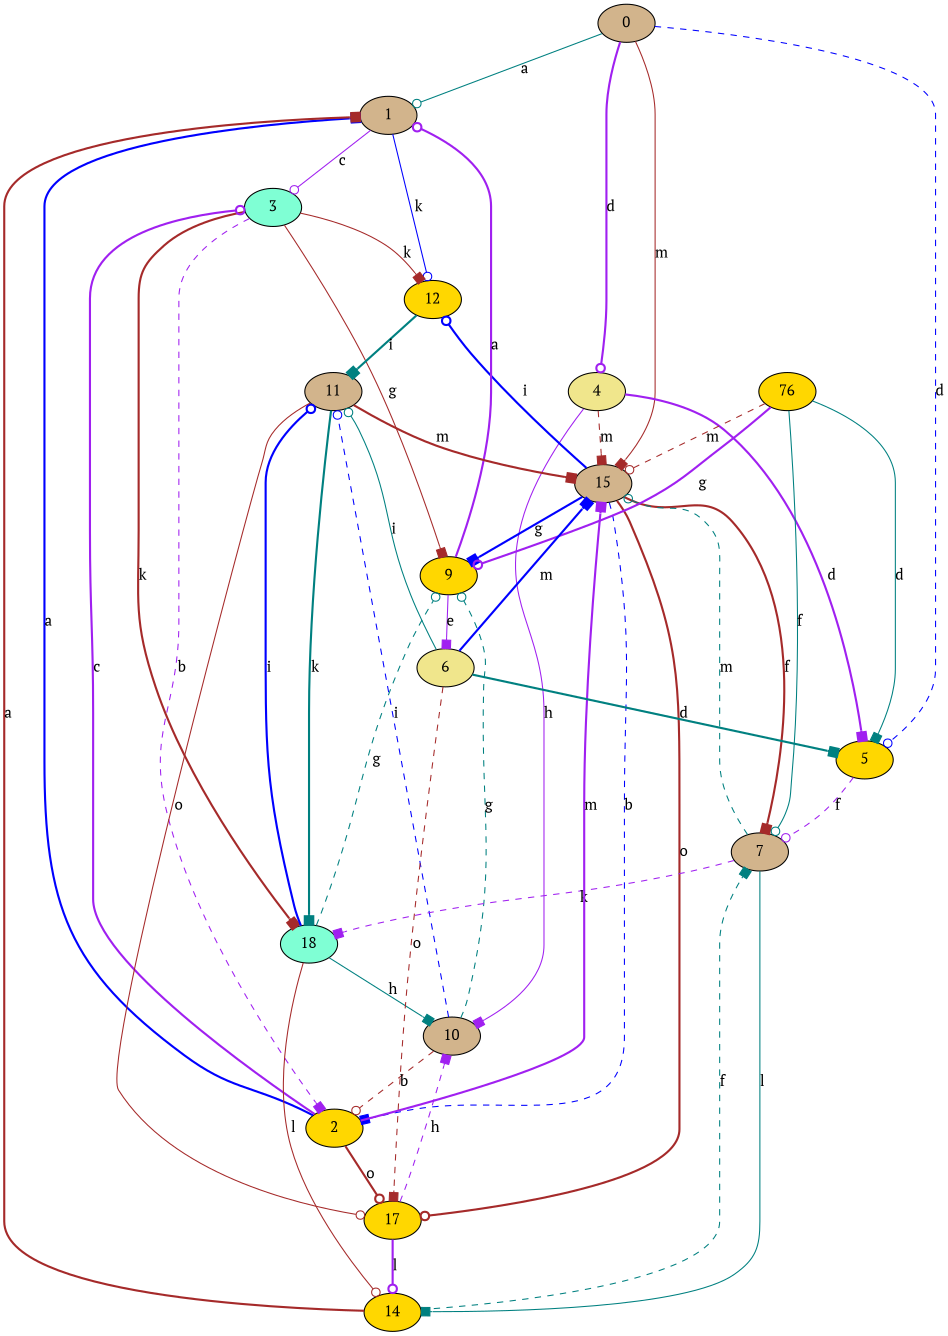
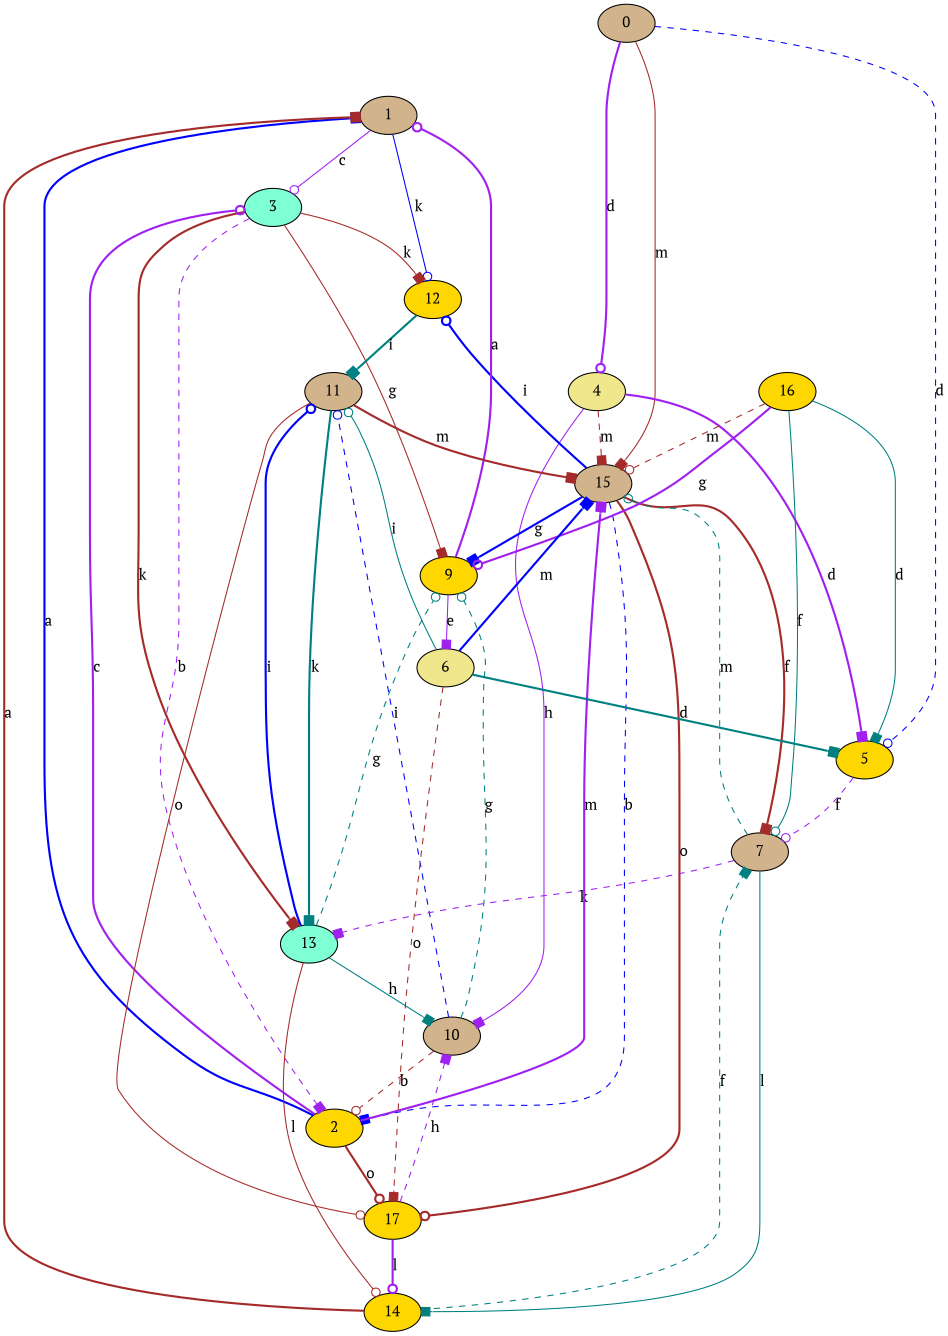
(511, 68) -> none
(787, 392) -> (787, 392)
(309, 944) -> (309, 944)
